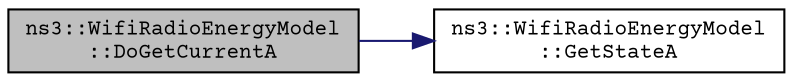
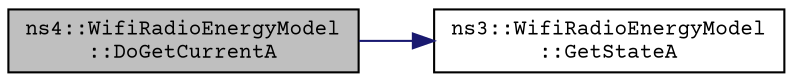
(184, 41) -> (184, 41)
